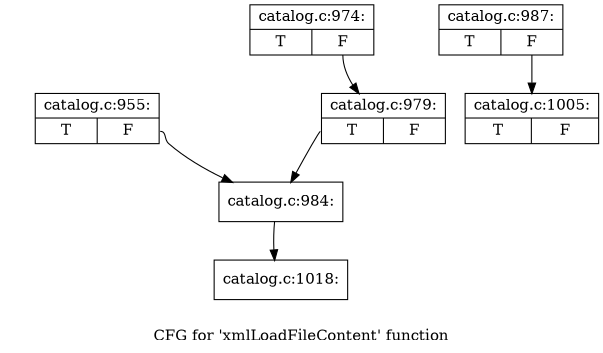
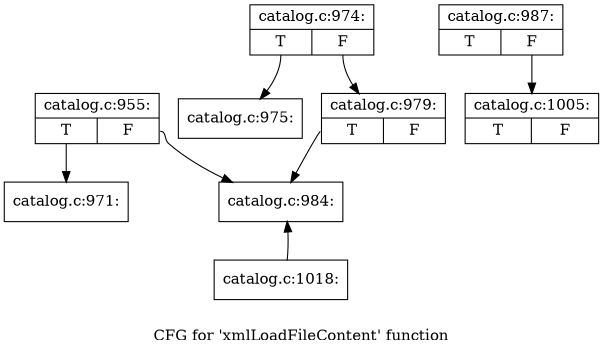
none -> (240, 119)
none -> (66, 202)
(274, 236) -> (288, 246)
